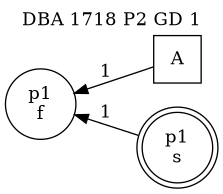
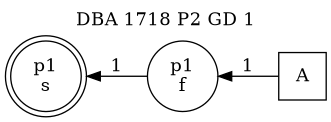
(113, 127) -> (124, 76)
